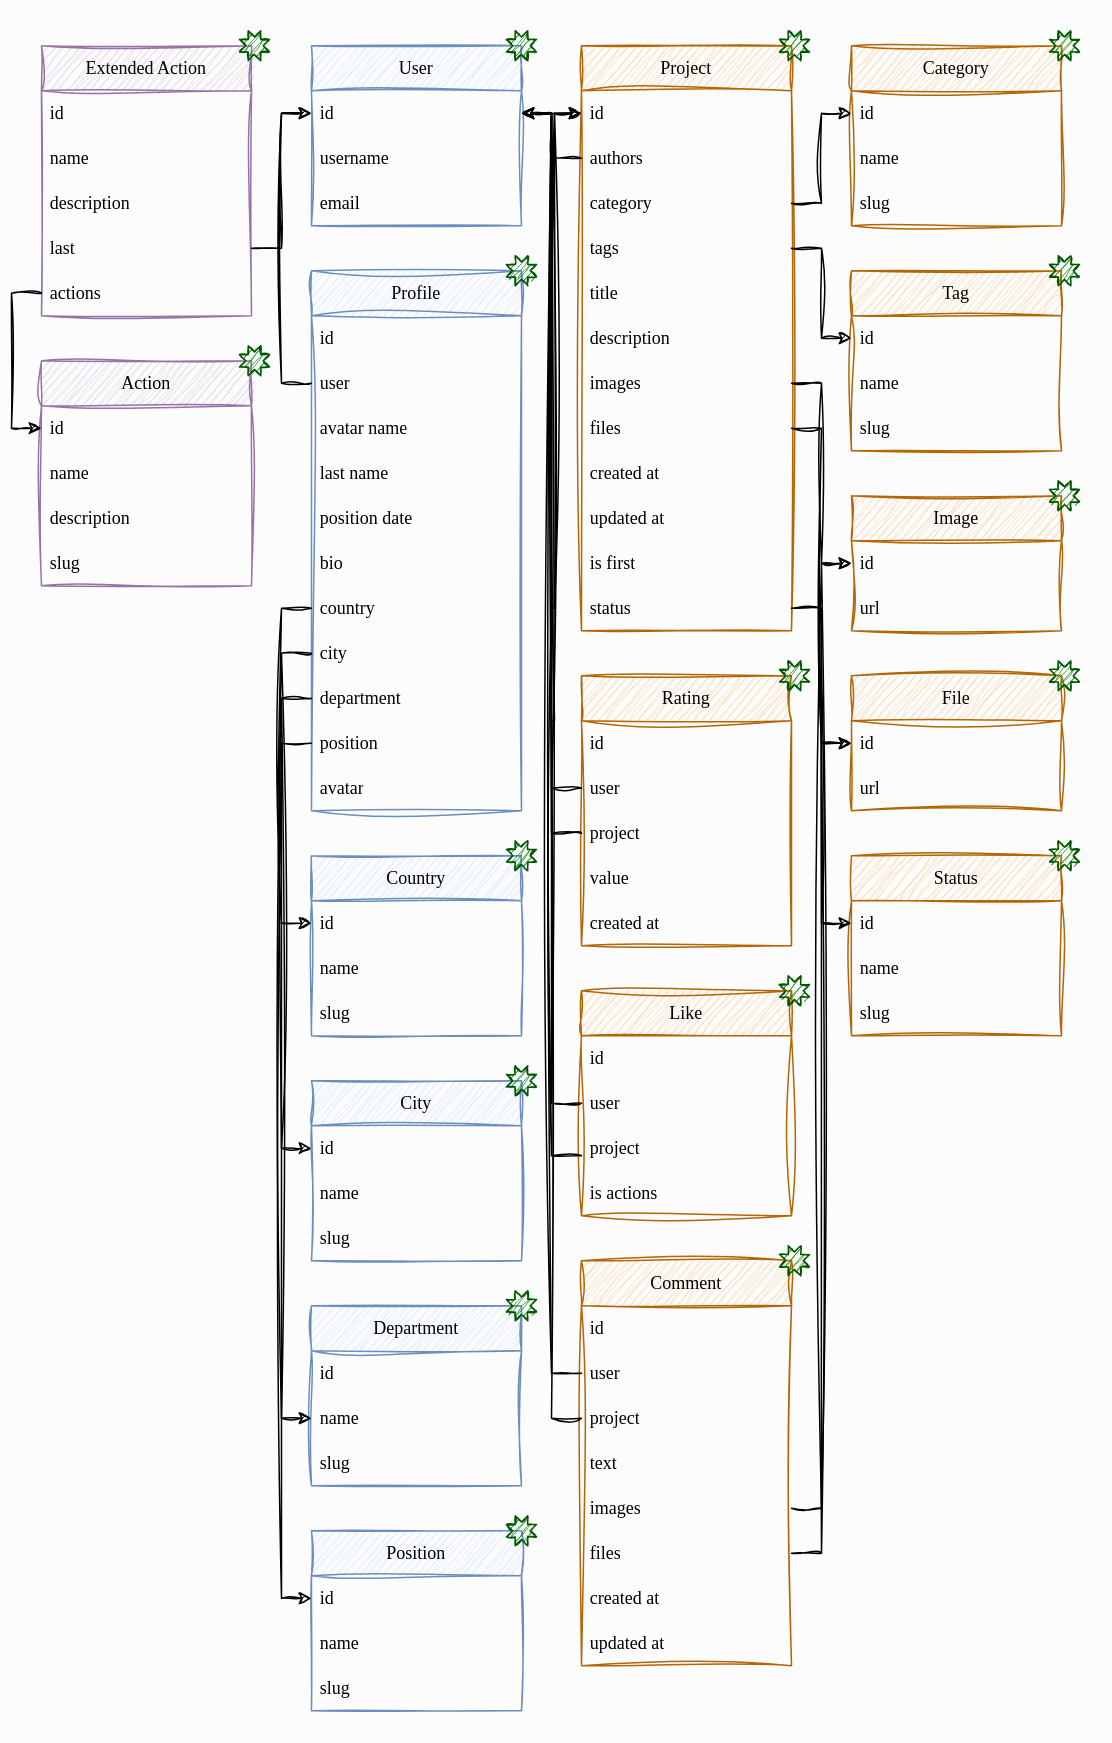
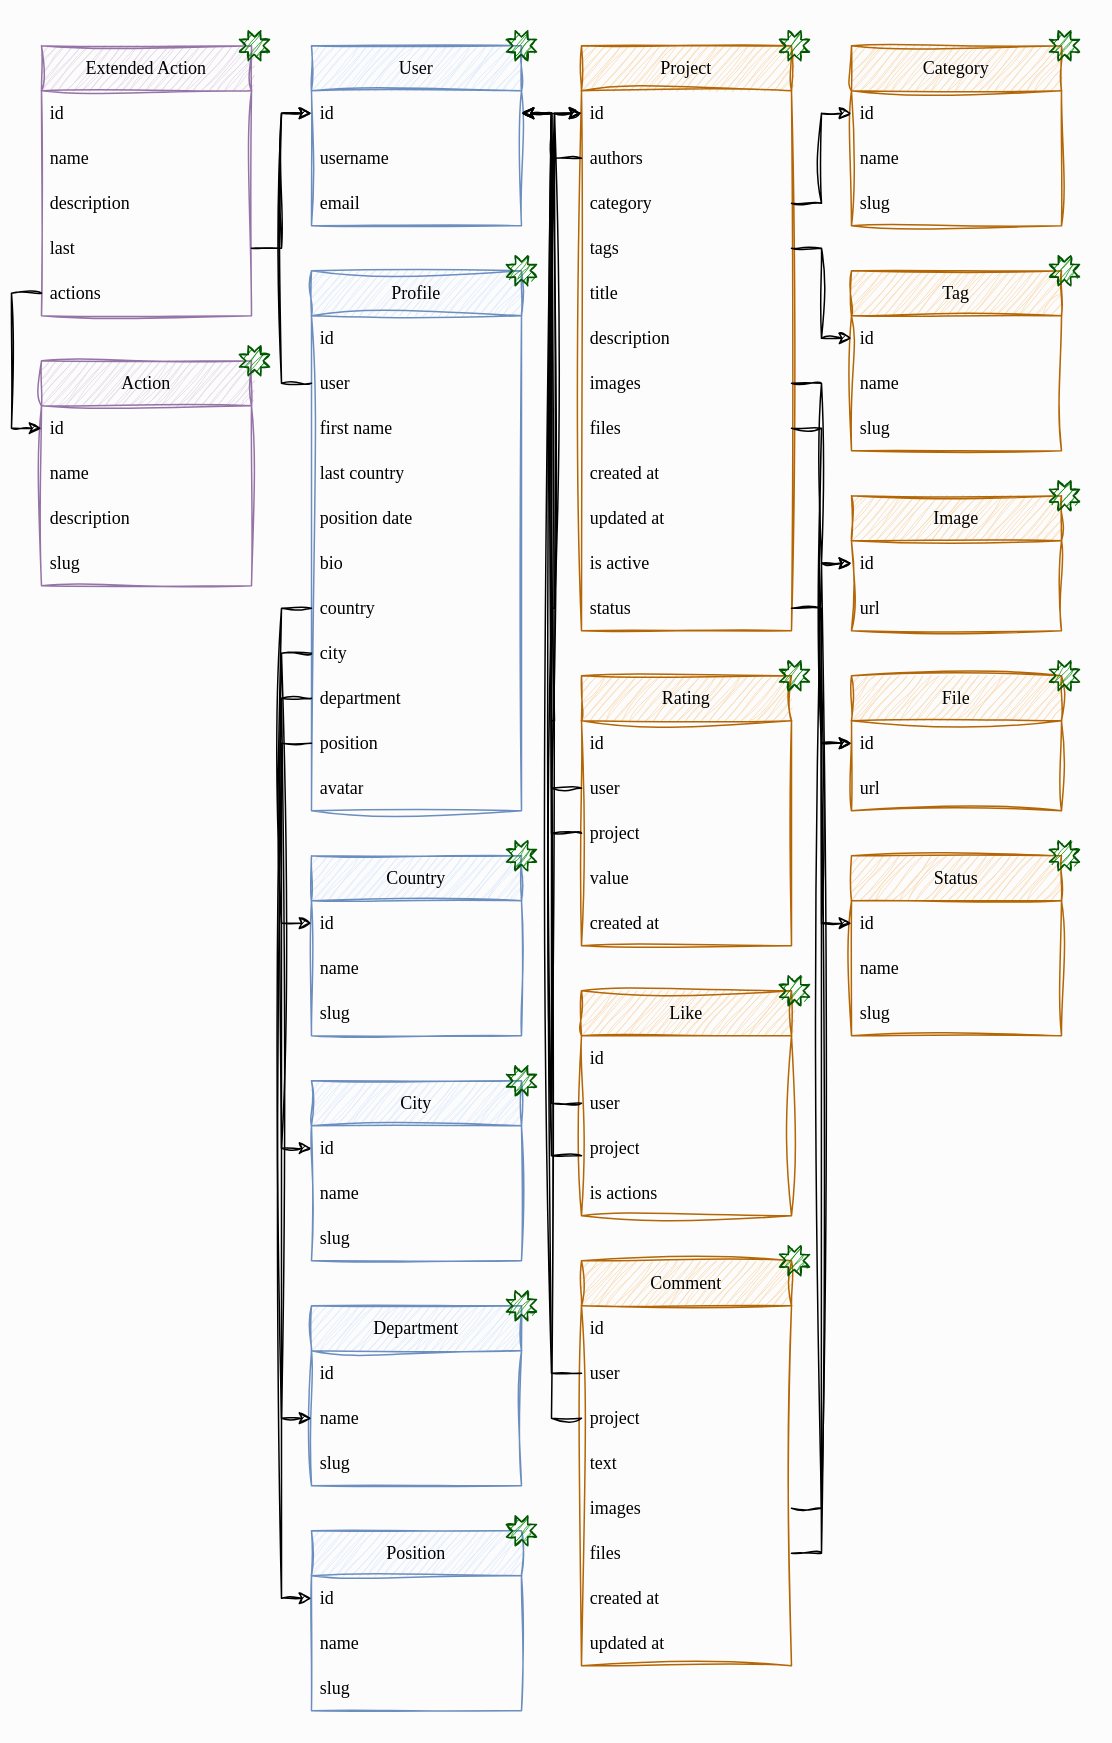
(373, 428) -> (366, 428)
(361, 473) -> (376, 473)
(624, 563) -> (629, 563)
